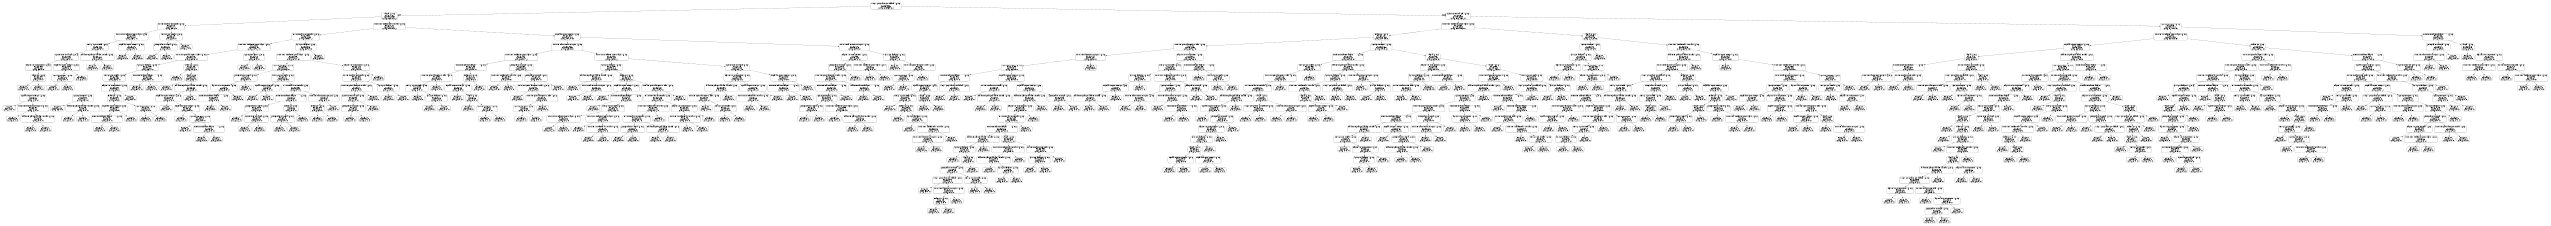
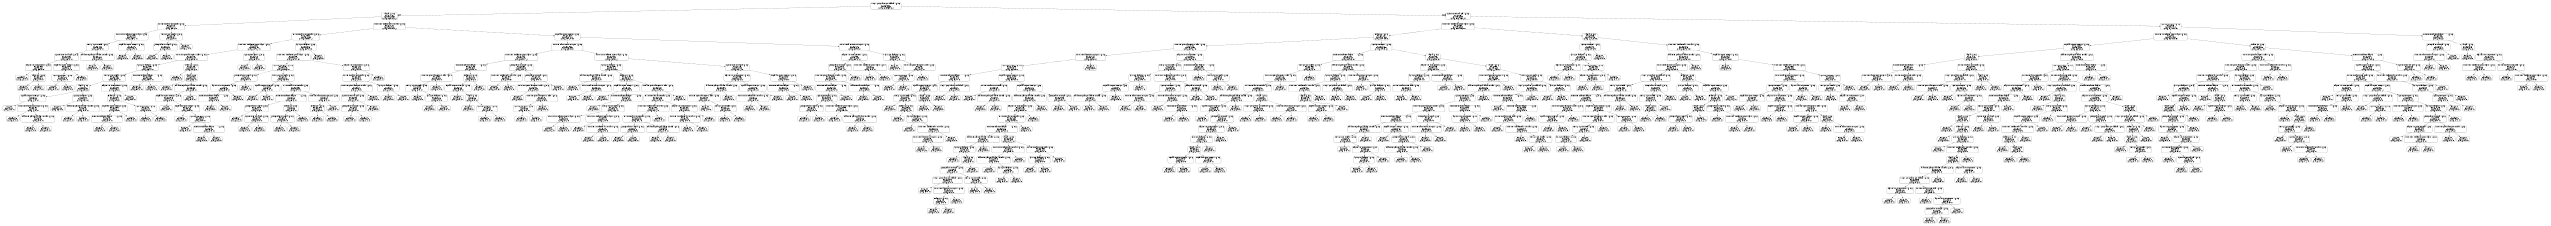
none -> (22, 78)
none -> (83, 88)
(1429, 88) -> none
(1305, 98) -> (1305, 98)
(890, 108) -> (890, 108)
(2169, 108) -> (2169, 108)
(1953, 160) -> (1953, 160)
(941, 201) -> (941, 201)
